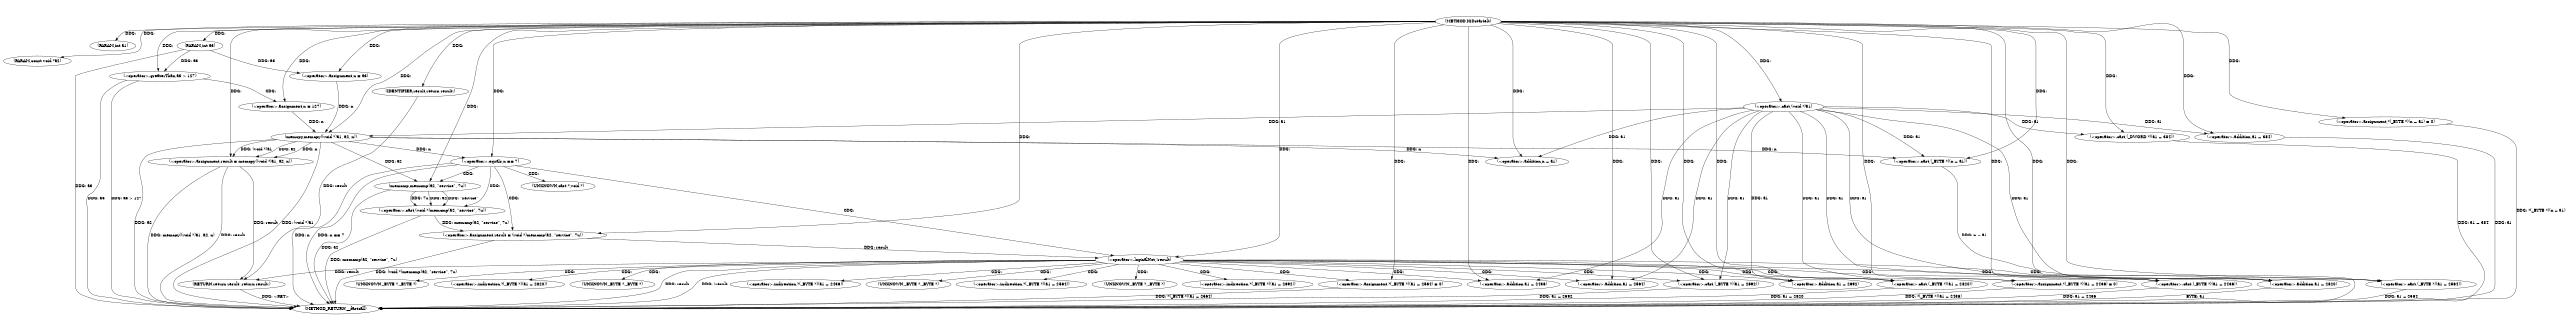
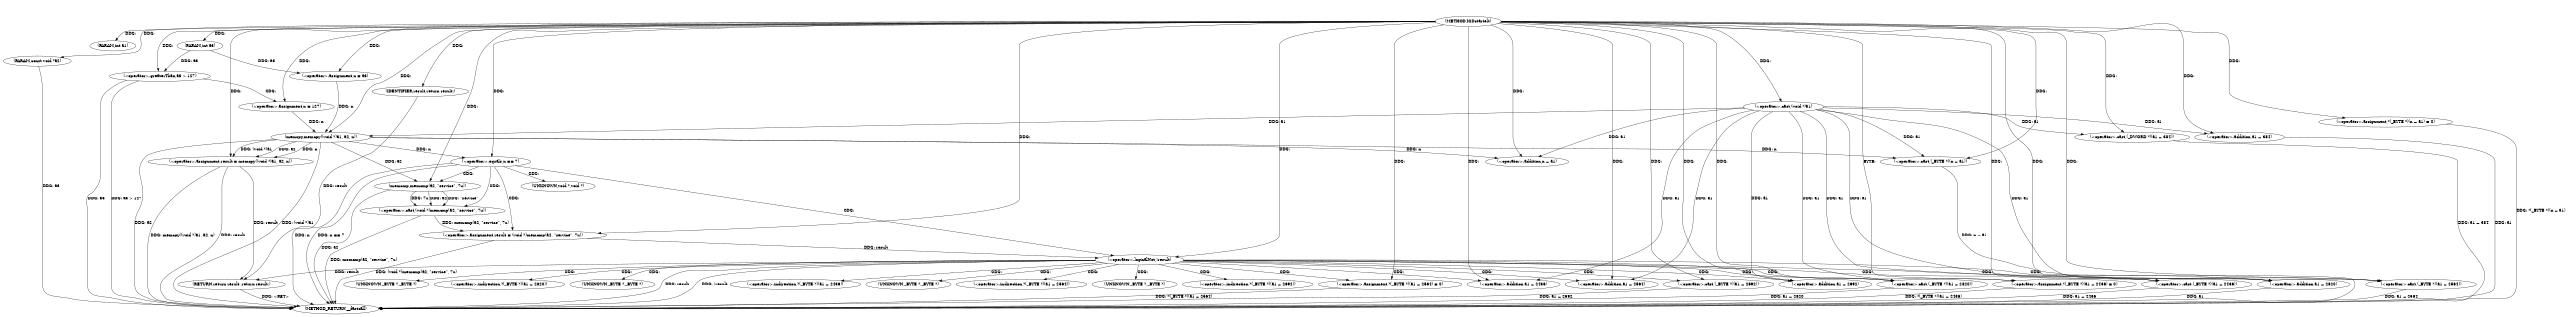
(1870, 162) -> (1870, 162)
(558, 186) -> (558, 186)
(1729, 189) -> none
(75, 235) -> (54, 296)
(2195, 297) -> (2195, 297)
